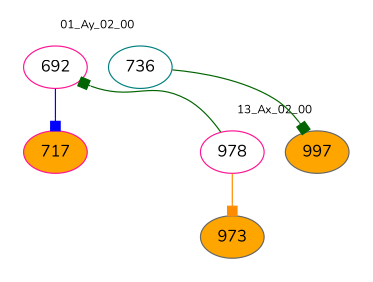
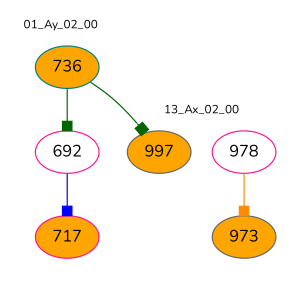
(140, 67) -> (67, 67)
(163, 91) -> (67, 104)
